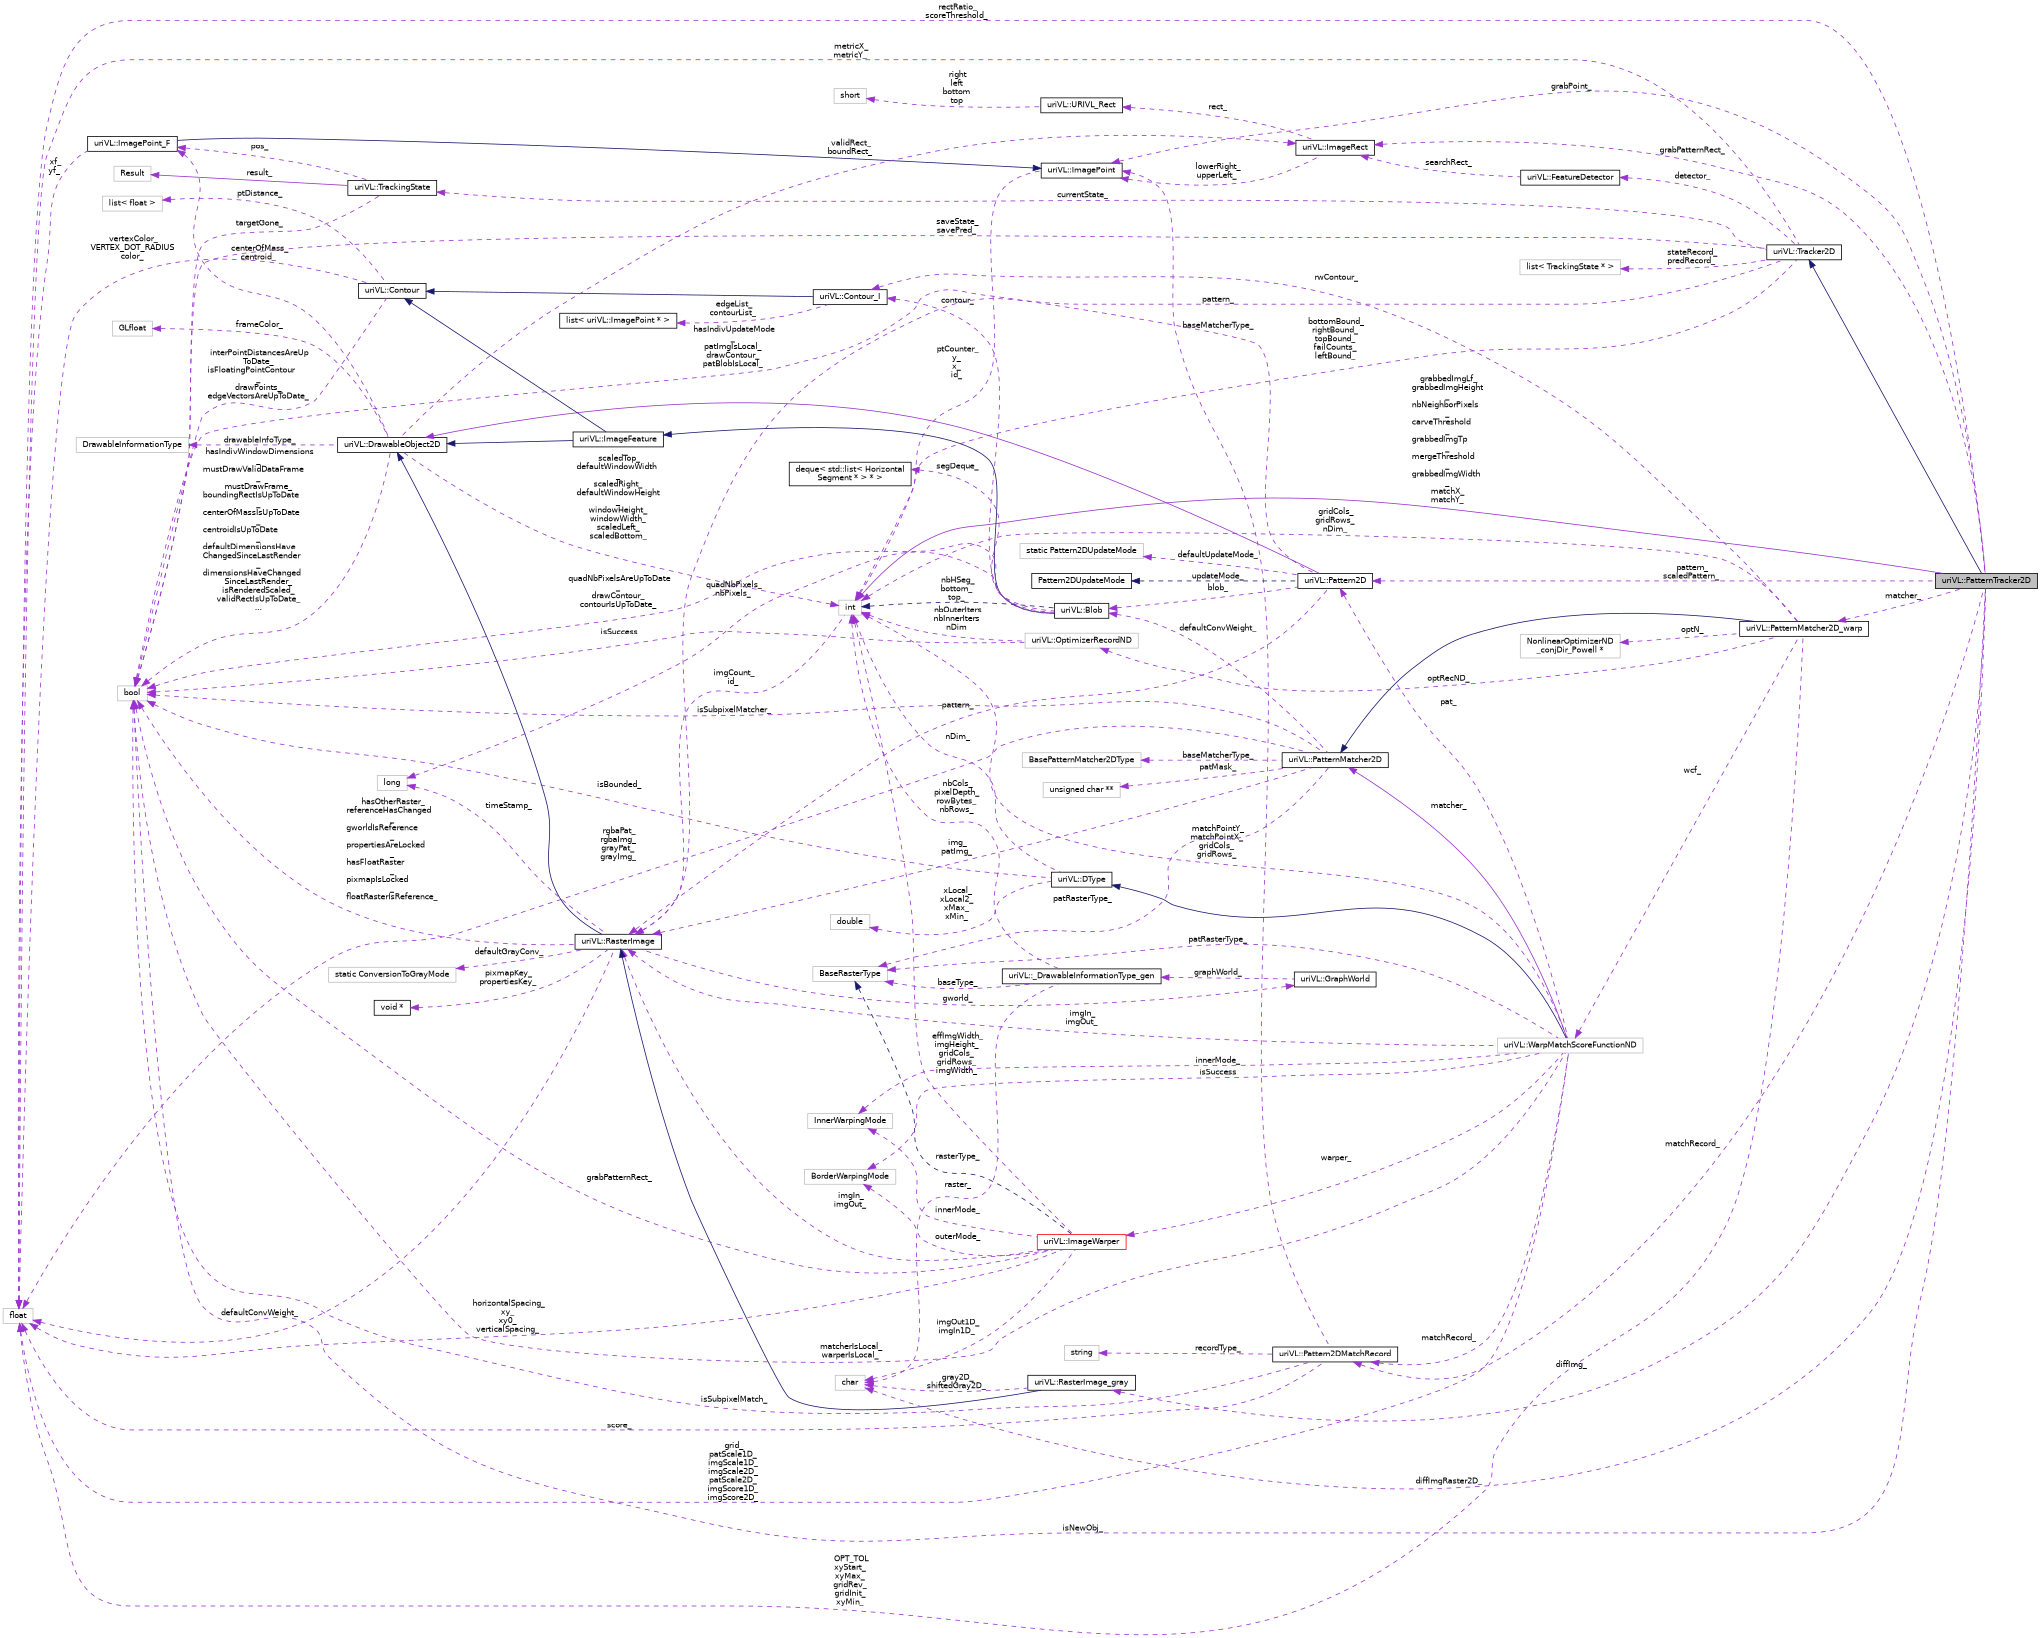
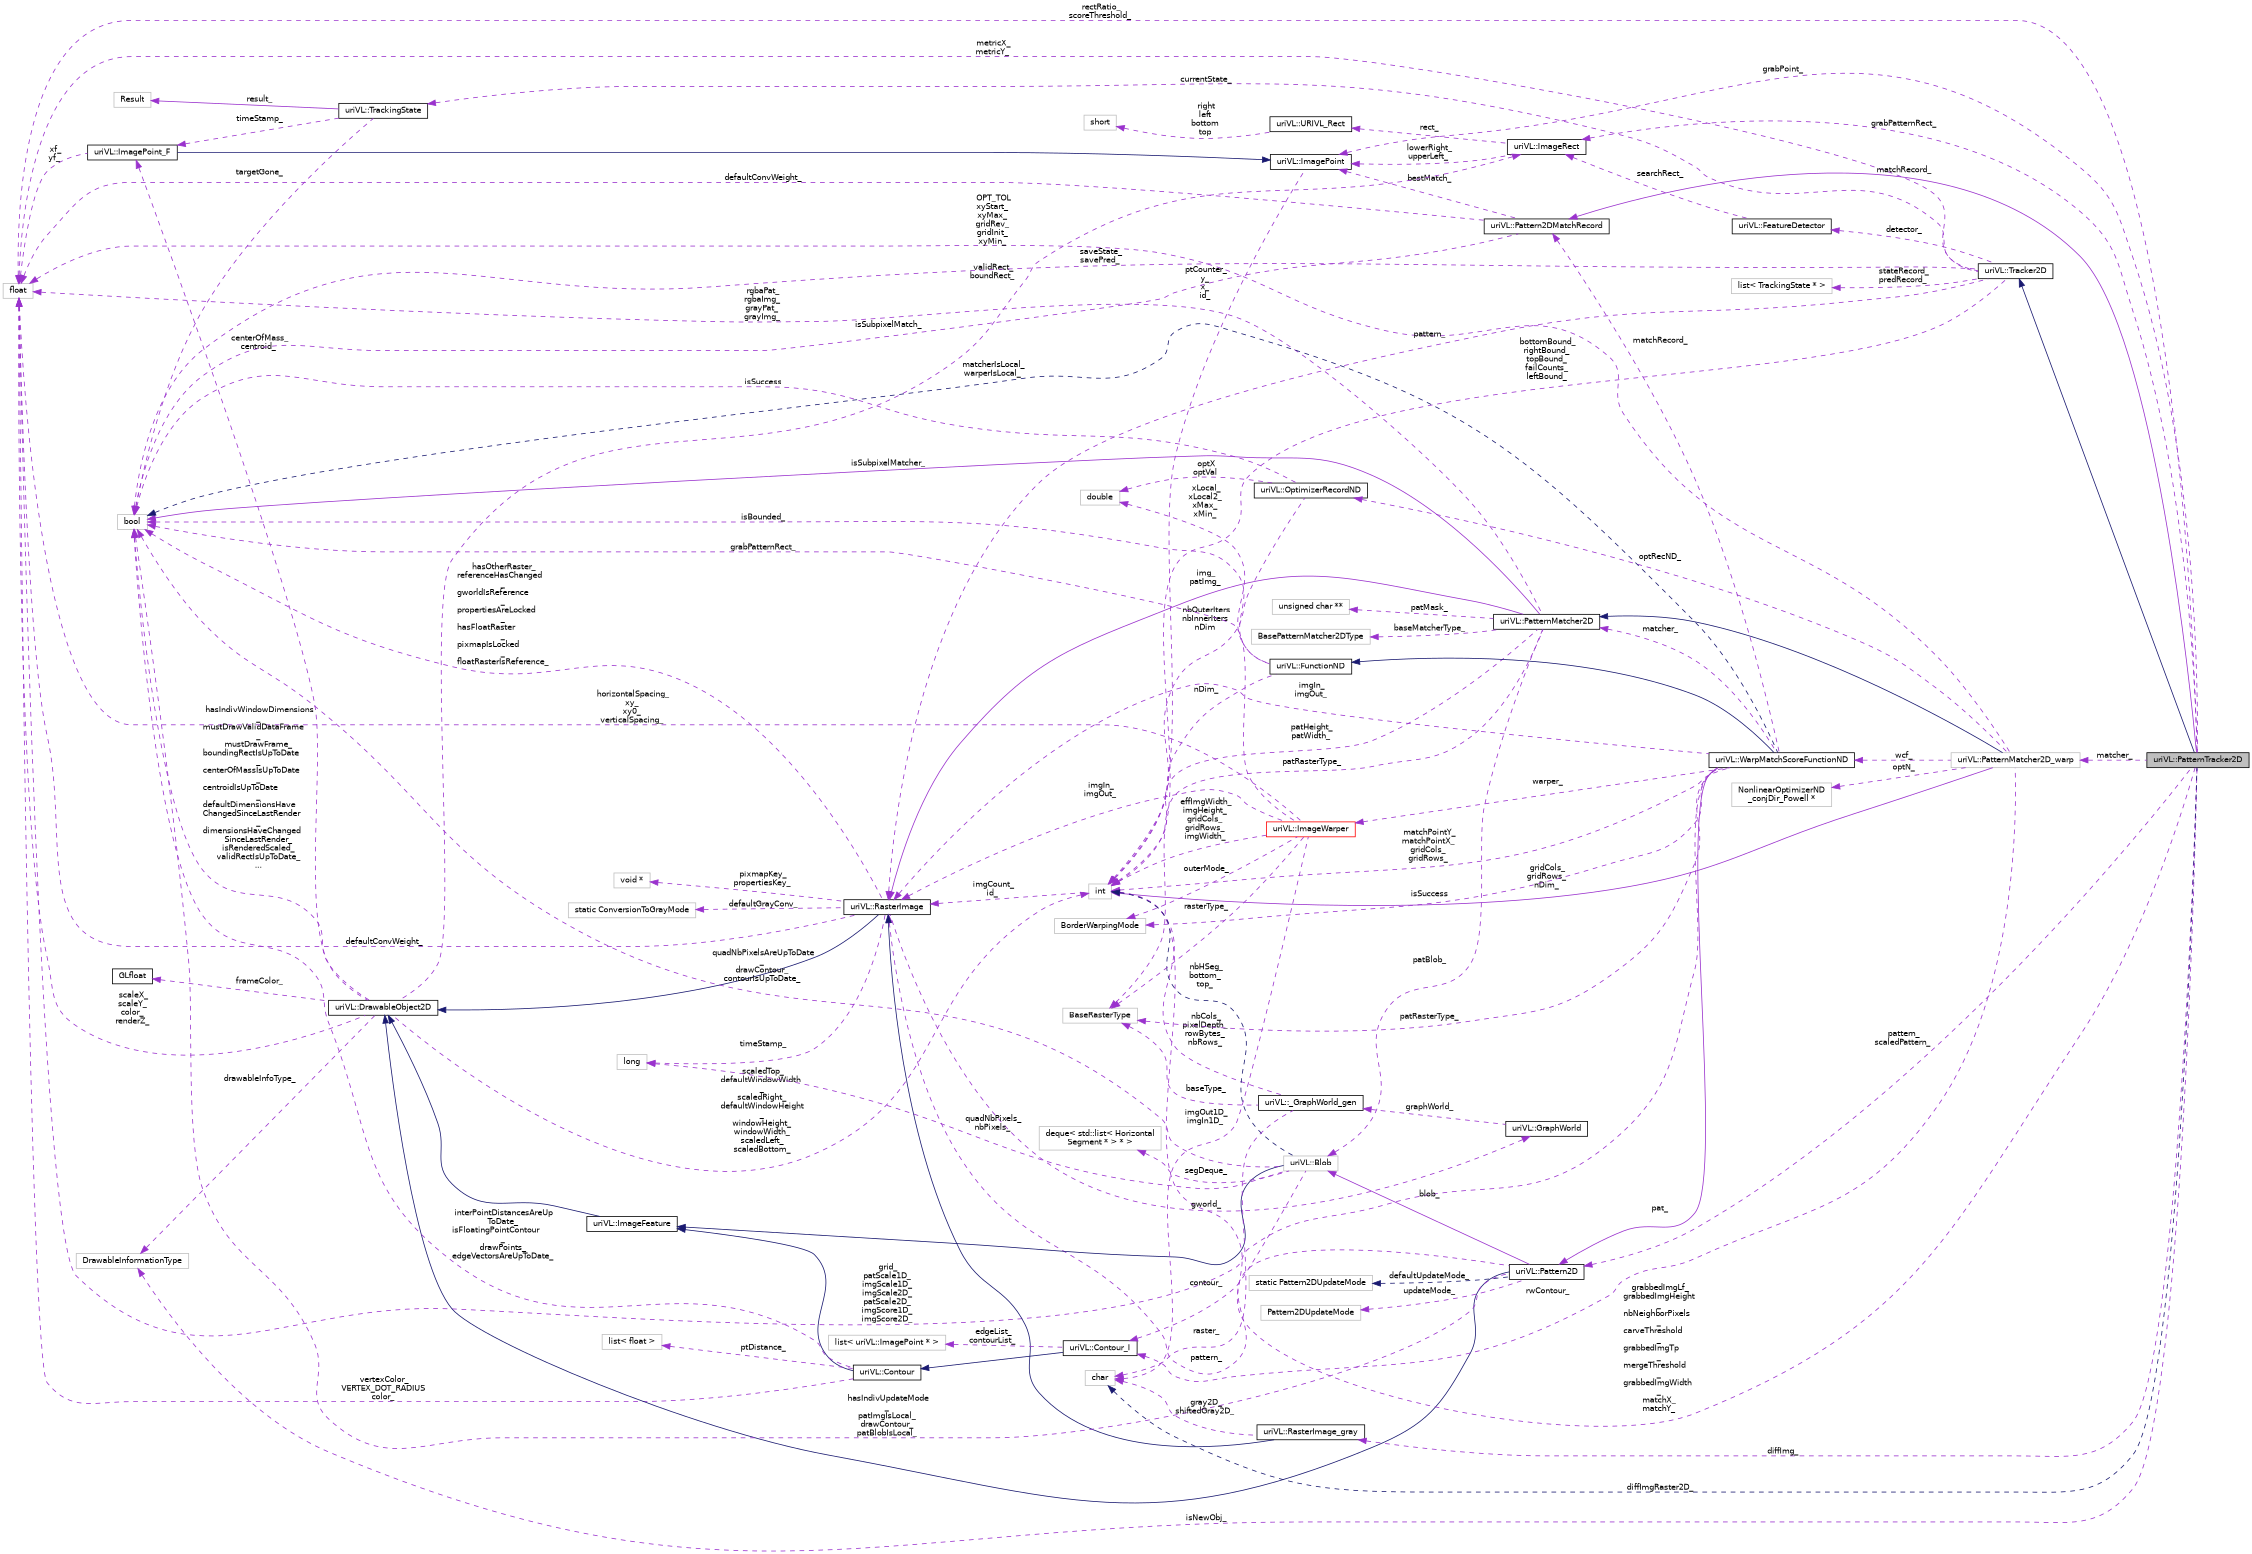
(259, 147) -> (259, 119)
(618, 321) -> (887, 1343)
(1217, 326) -> (1428, 179)
(132, 329) -> (132, 976)
(509, 367) -> (816, 1257)
(890, 414) -> (875, 1464)
(850, 474) -> (1100, 1138)
none -> (1200, 477)
(1393, 503) -> (1634, 1424)
(1339, 536) -> (1566, 895)
(1225, 565) -> (1445, 1282)
(1082, 581) -> (1311, 1313)
(1219, 581) -> (1448, 1300)
(1208, 599) -> (1433, 1220)
(1082, 611) -> (1311, 1163)
(1217, 628) -> (1428, 960)
(1804, 629) -> (2016, 760)
(1082, 641) -> (1311, 491)
(745, 715) -> (874, 471)
none -> (1308, 750)
(1485, 802) -> (1704, 1059)
(987, 855) -> (1144, 619)
(1082, 880) -> (1311, 667)
(1488, 883) -> (1708, 669)
none -> (50, 974)
(1082, 976) -> (1311, 1103)
(392, 1008) -> (632, 880)
(1570, 1046) -> (1782, 760)
(1771, 1079) -> (2075, 252)
(850, 1121) -> none
(919, 1153) -> (1217, 927)
(1082, 1353) -> none
(698, 1360) -> (1055, 376)
(1748, 1412) -> (1963, 1492)
(618, 1426) -> (762, 178)
(1169, 1533) -> (1462, 1522)
